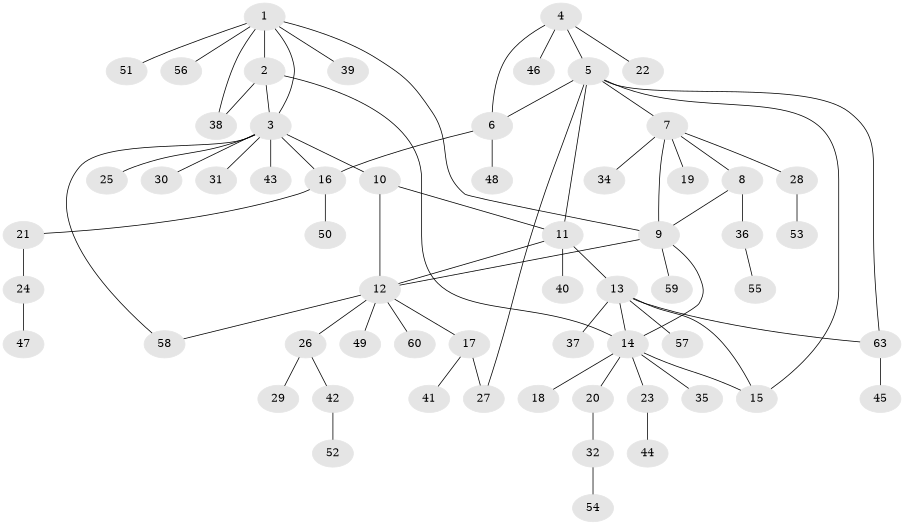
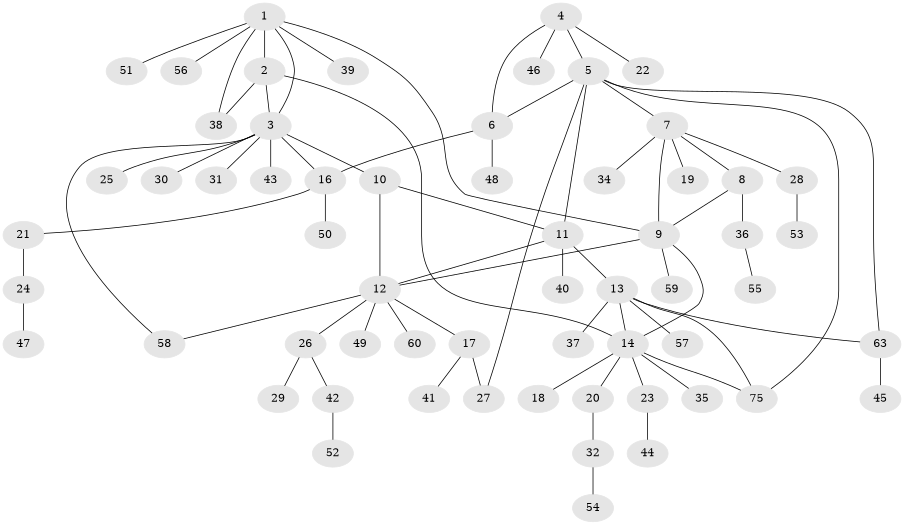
(757, 399) -> (757, 399)
